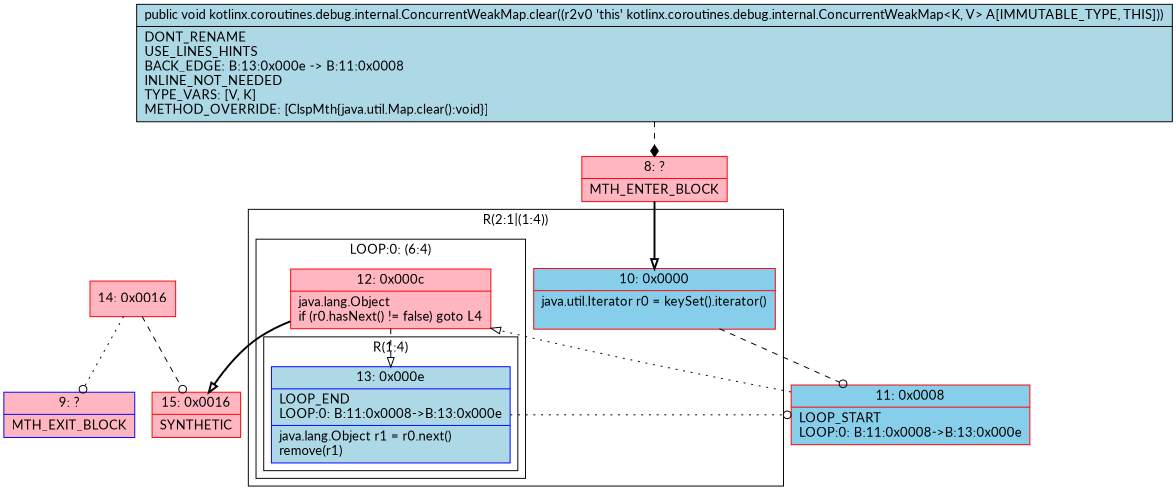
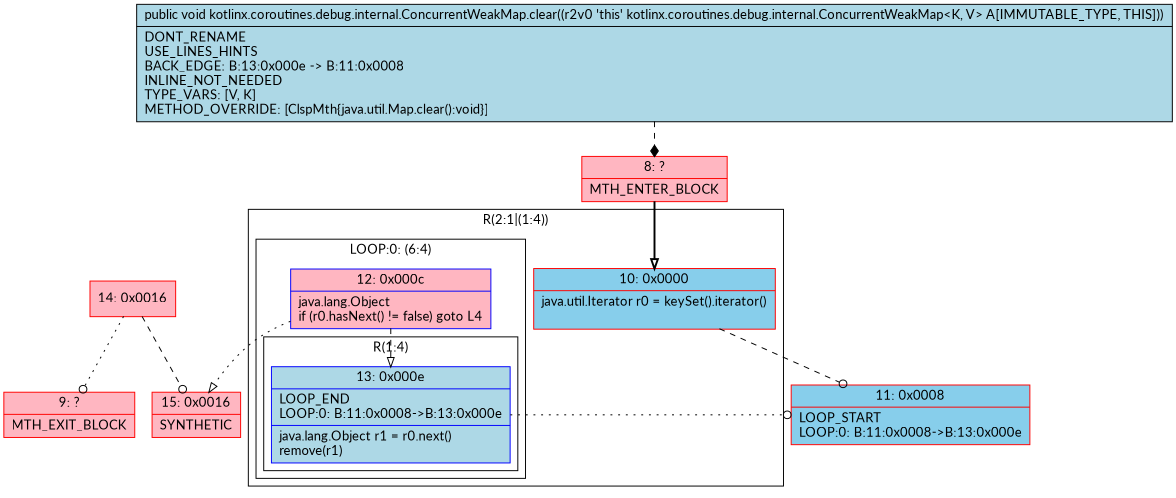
(391, 299) -> (391, 299)
(242, 352) -> (242, 352)
(645, 363) -> none
(69, 415) -> (69, 415)
